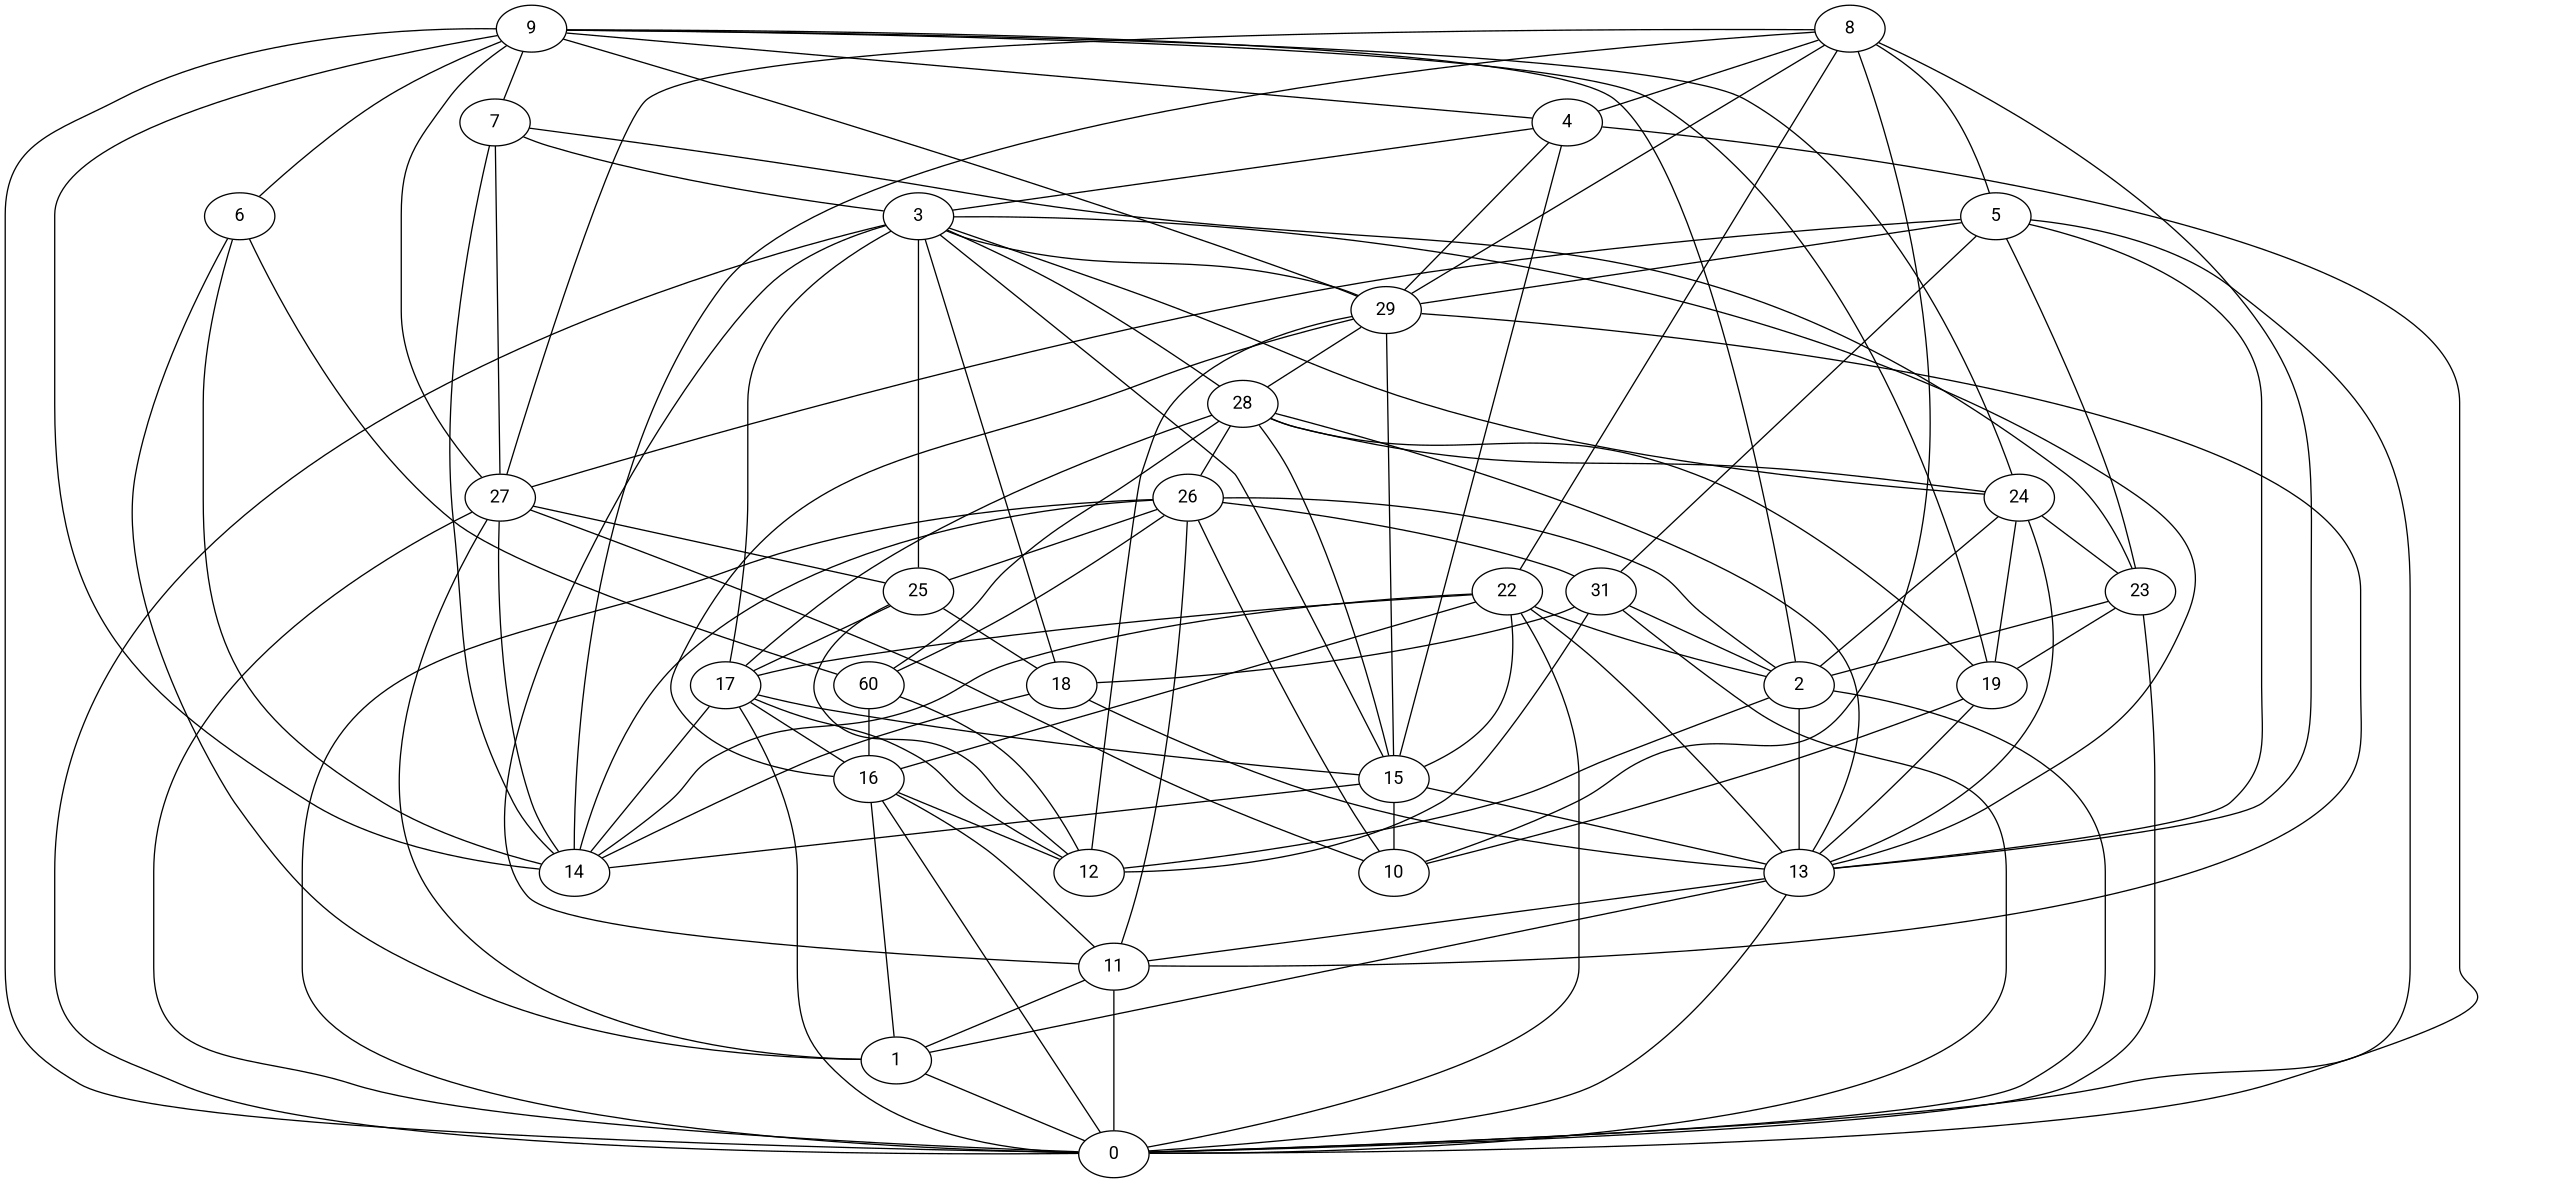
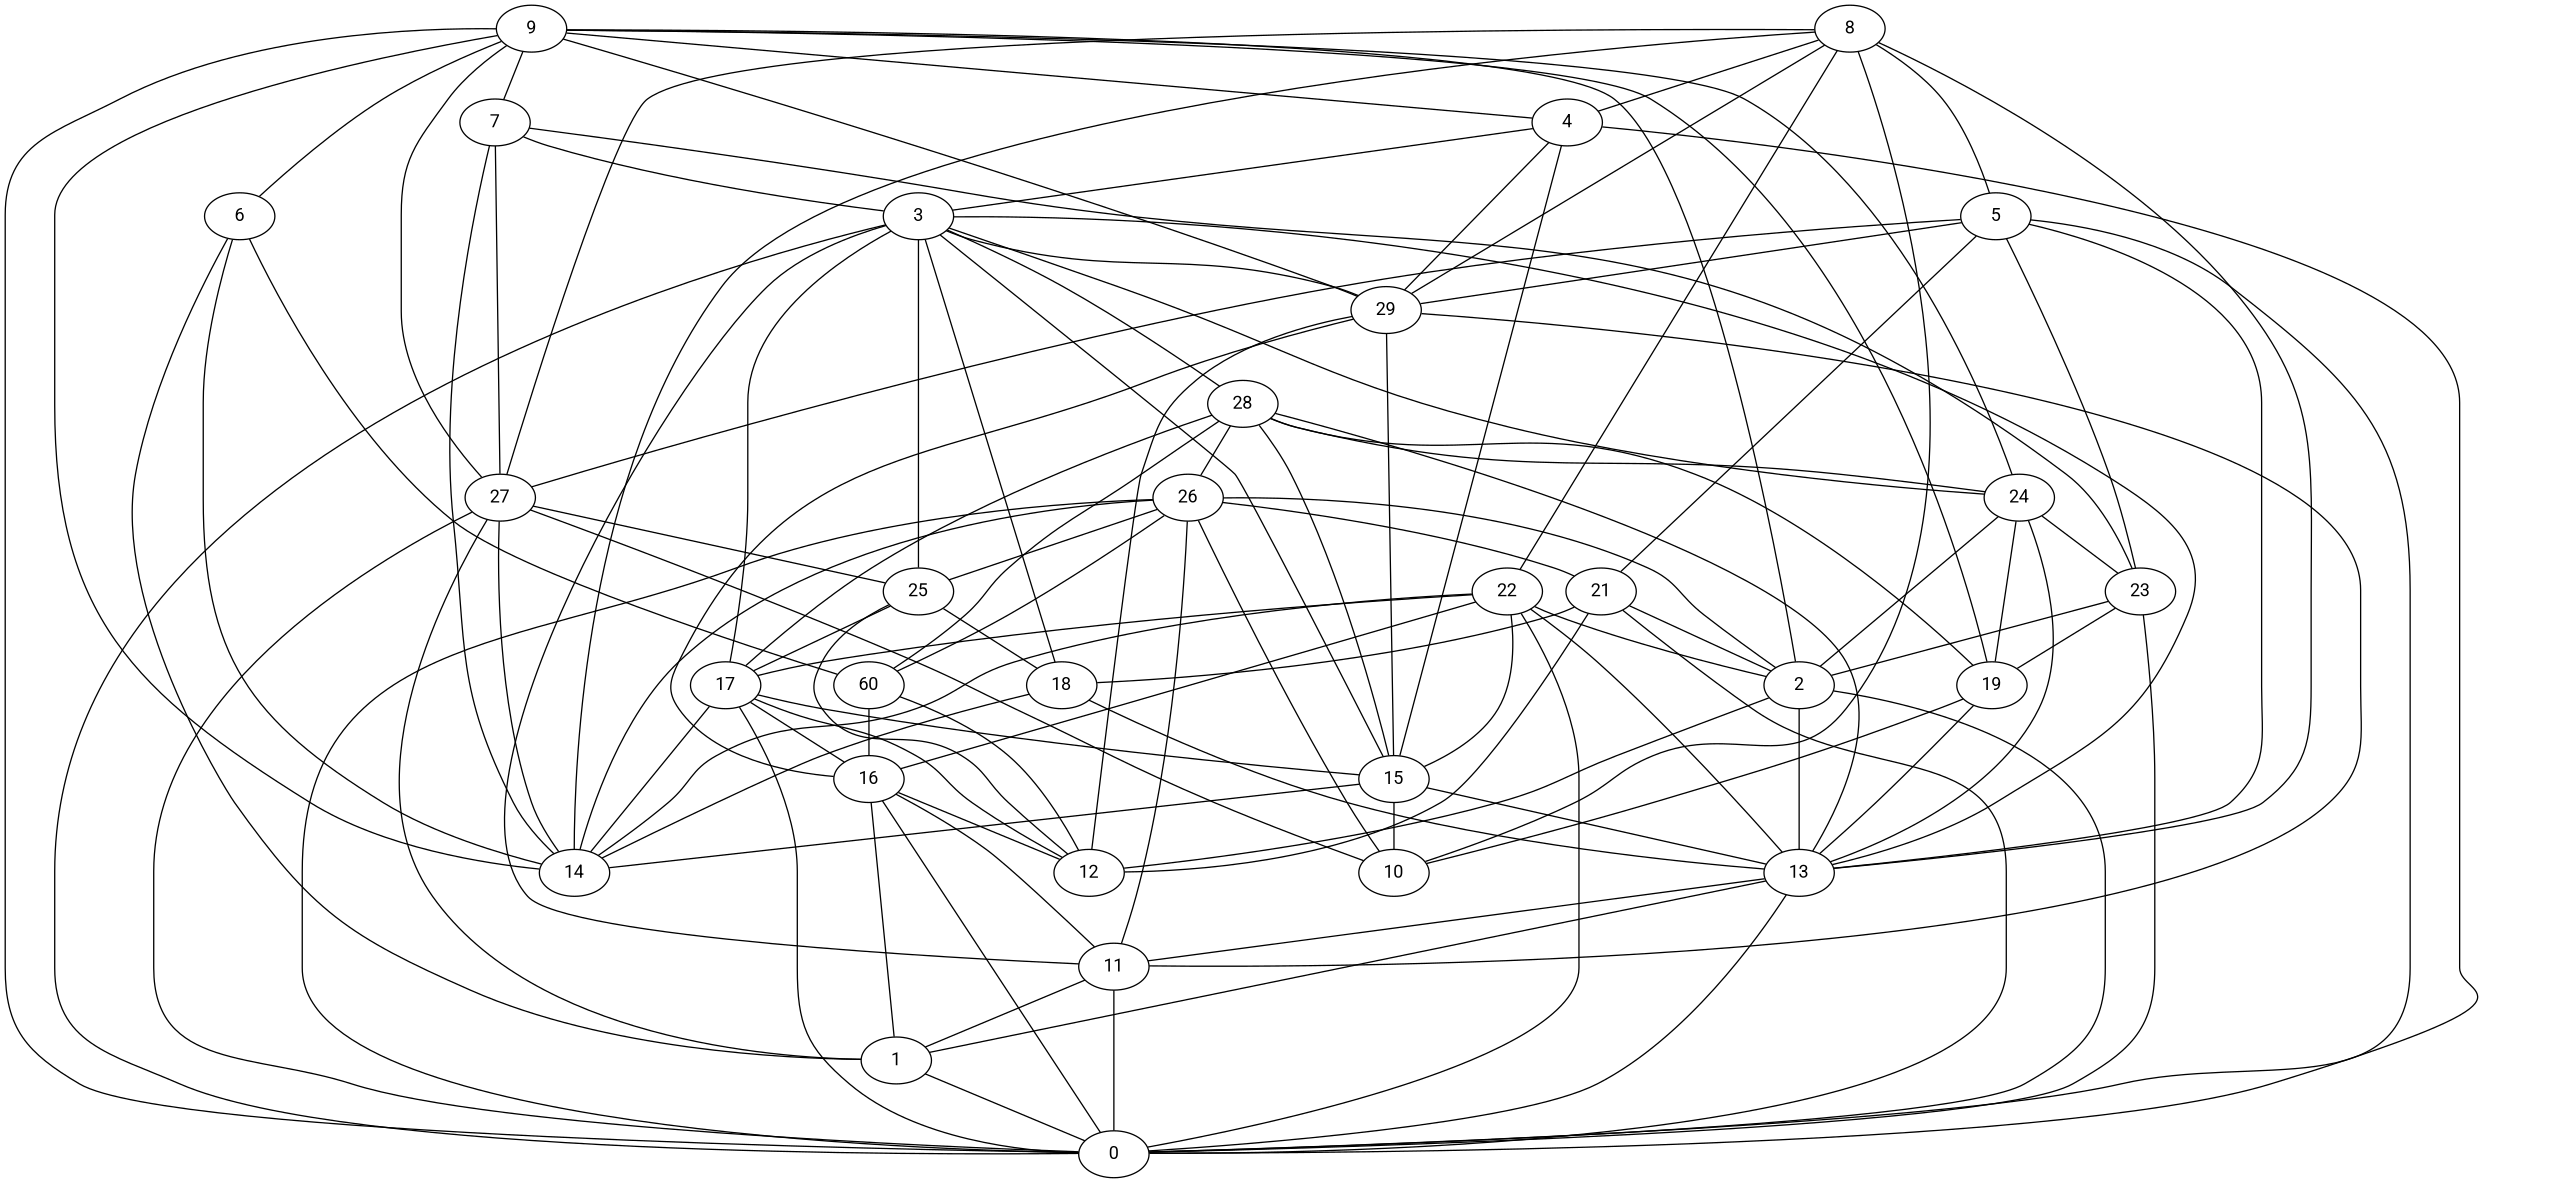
(1317, 356) -> none
(1601, 591) -> (1601, 591)
